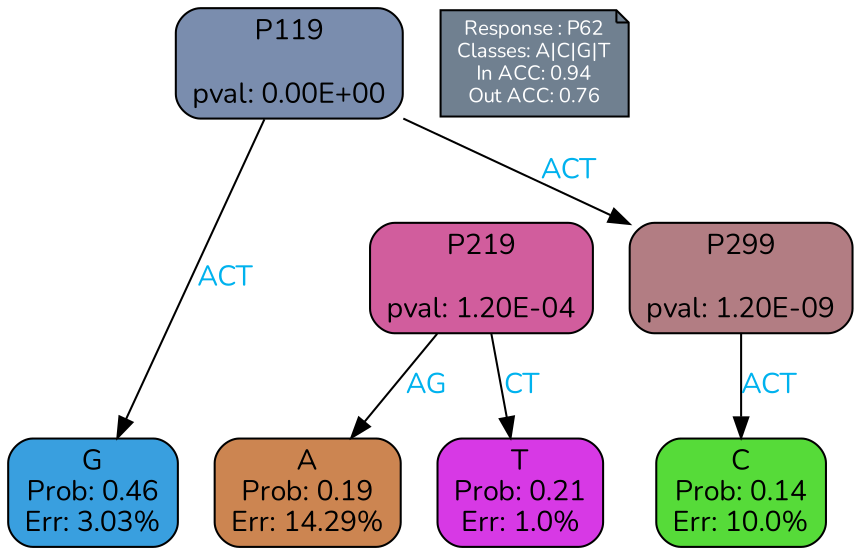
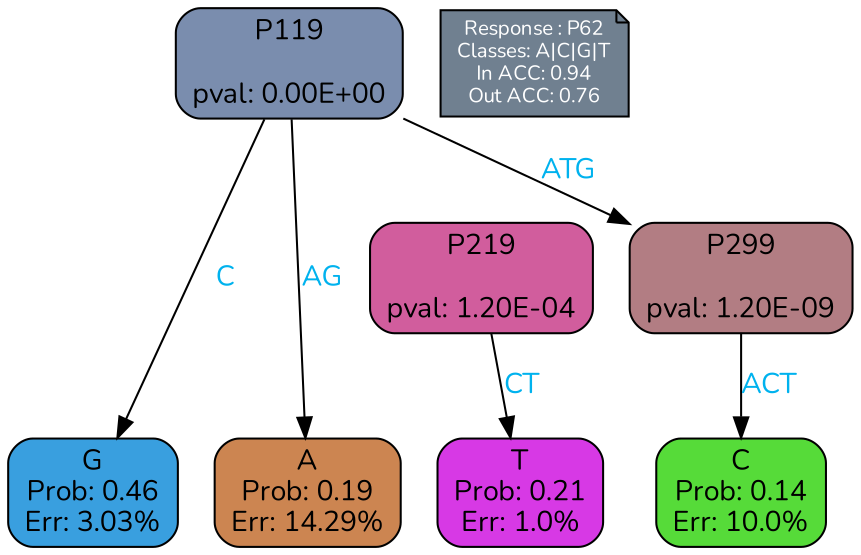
(569, 171) -> (569, 171)
(226, 278) -> (226, 278)
(401, 378) -> (298, 268)
